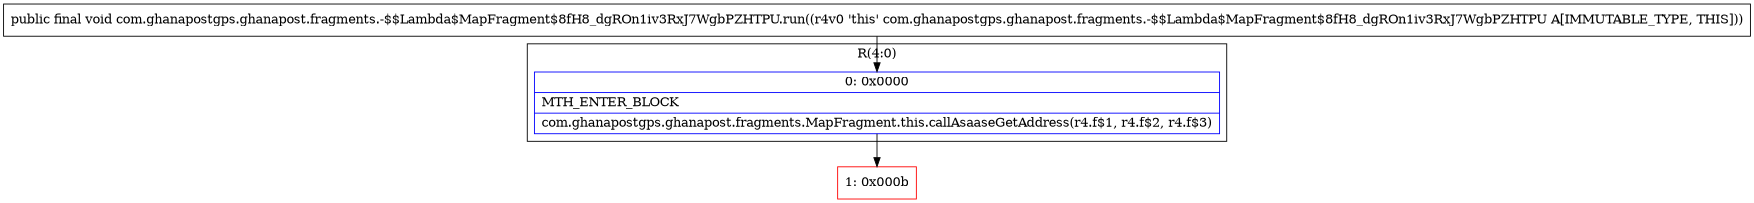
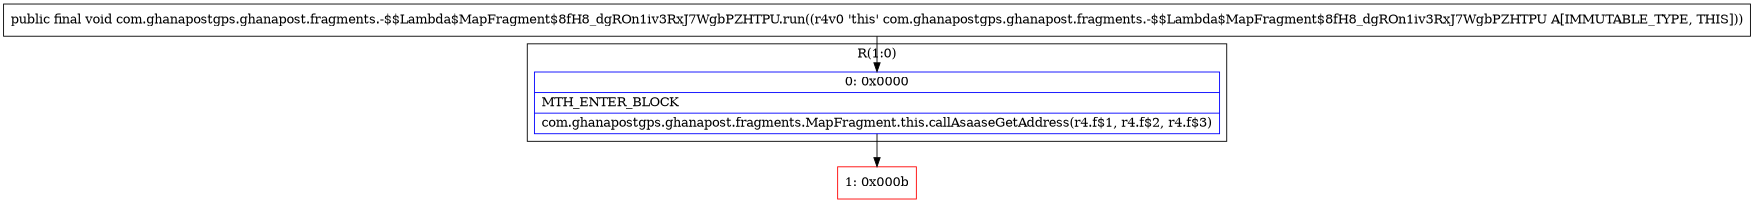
(877, 54) -> (877, 54)
